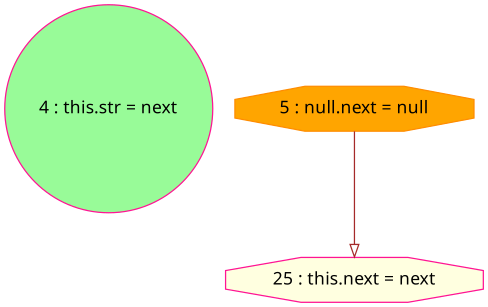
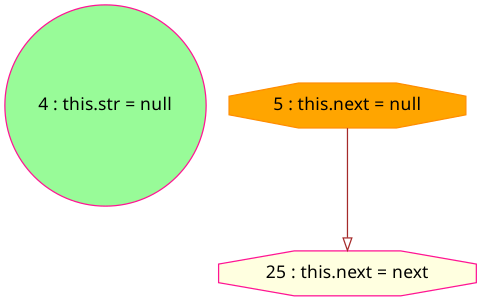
(109, 109) -> (106, 106)
(354, 109) -> (347, 106)
